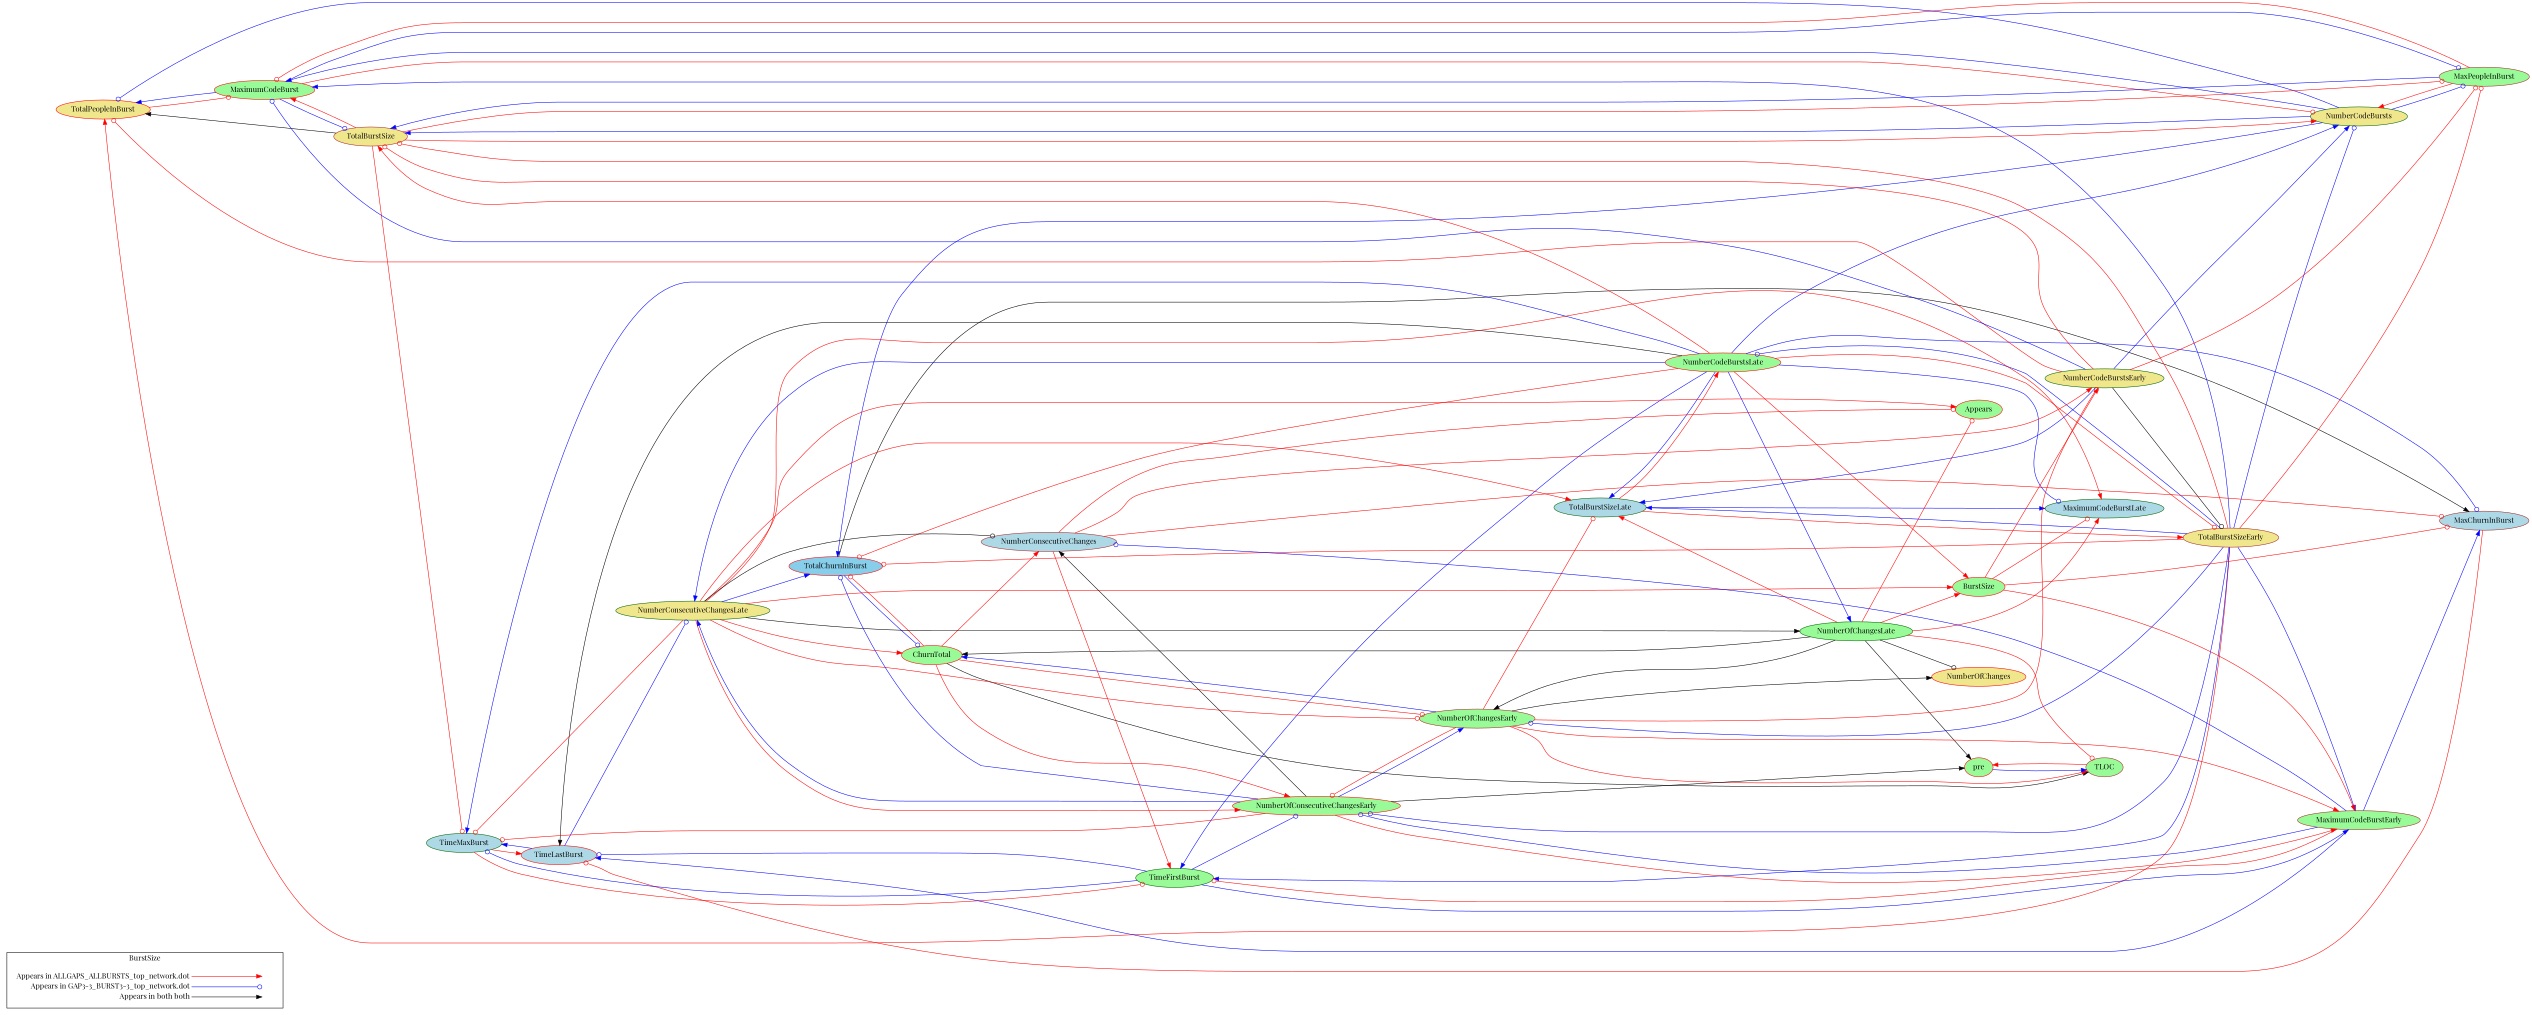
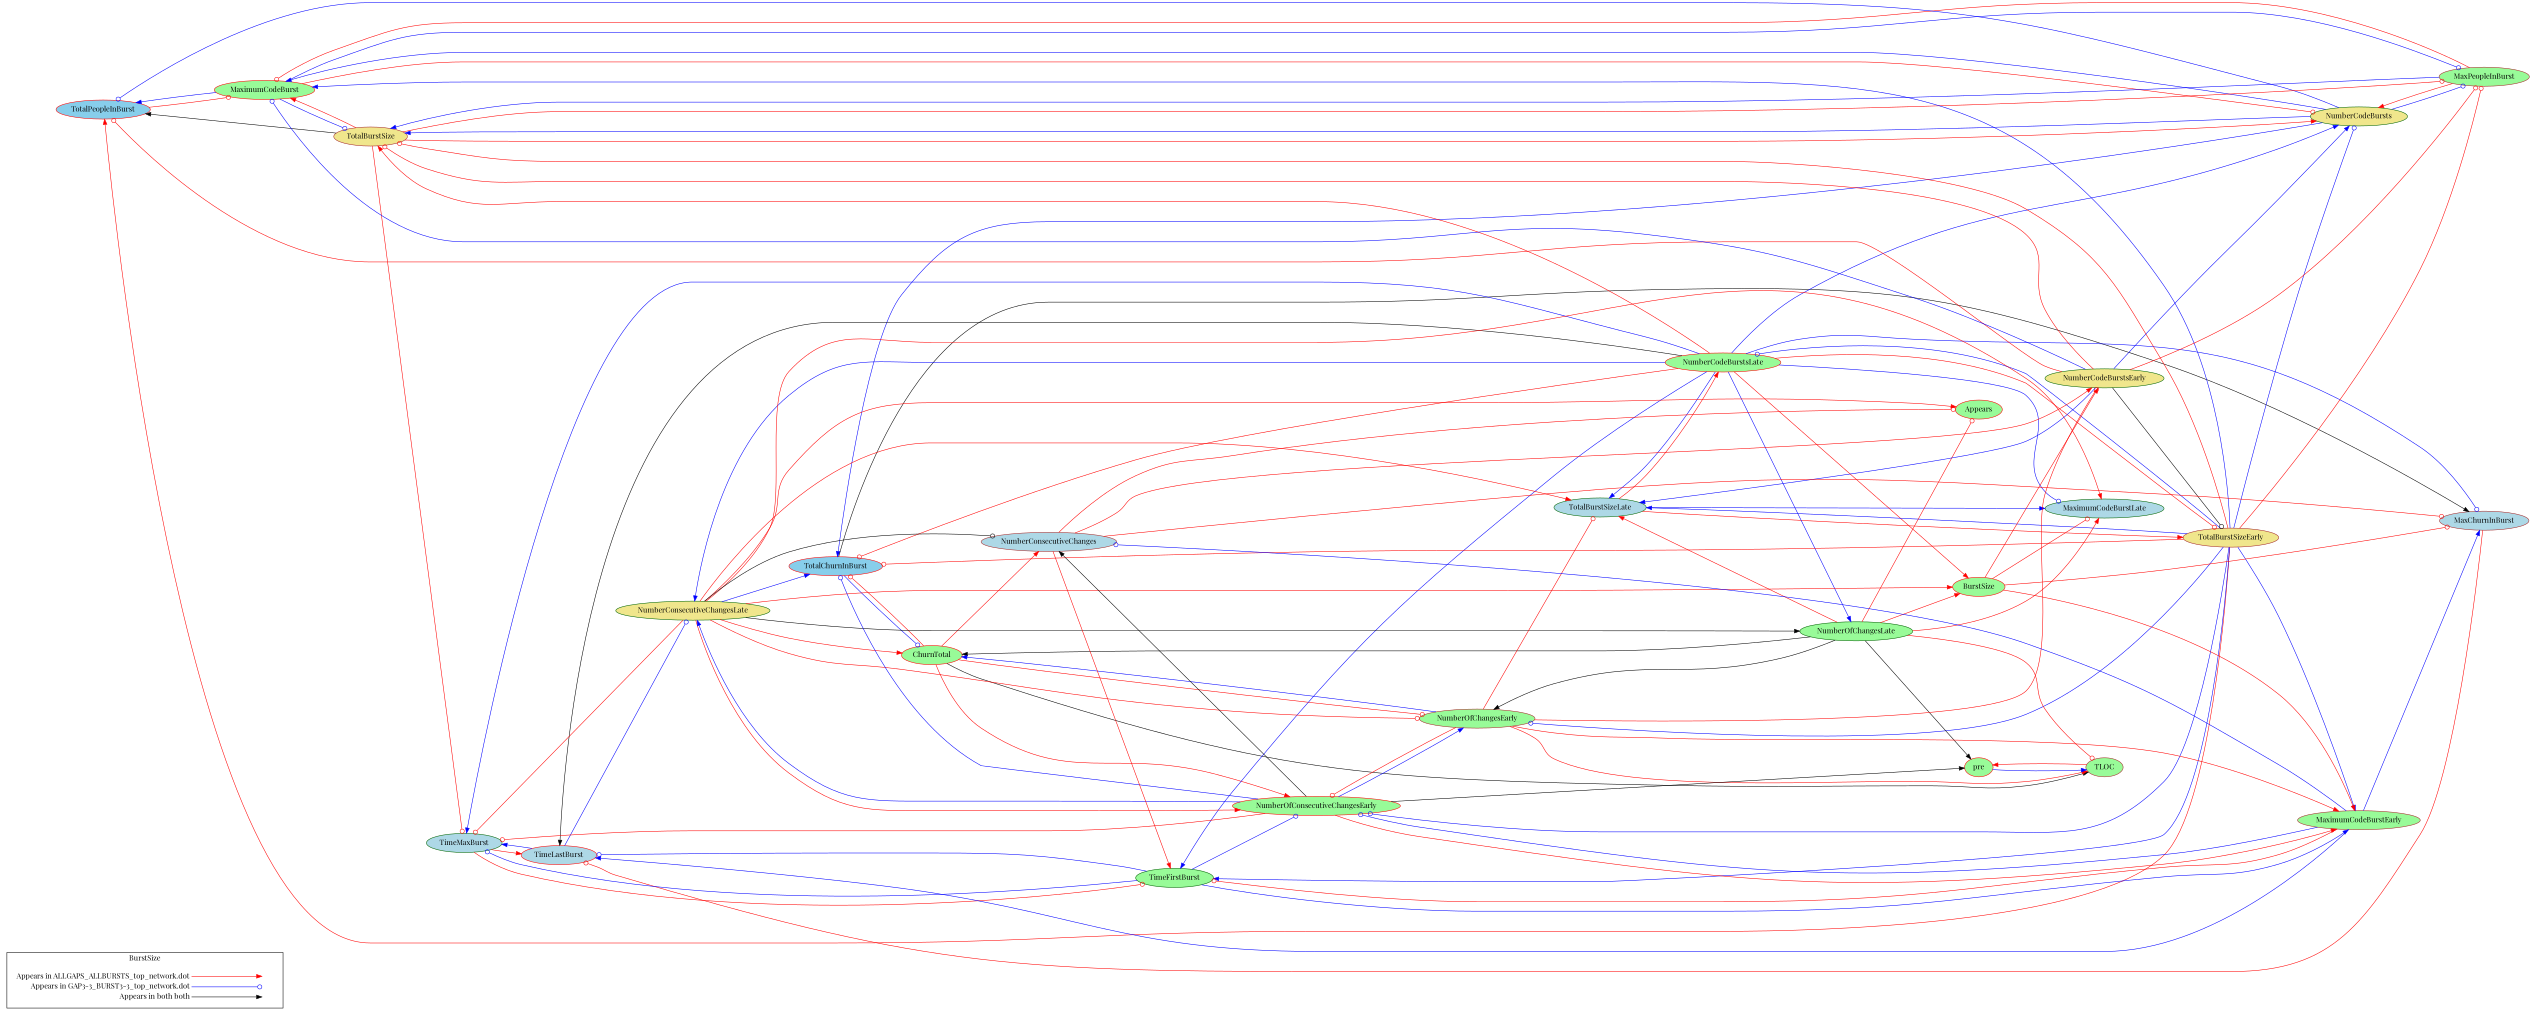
(103, 110) -> (103, 110)
(1979, 677) -> none
